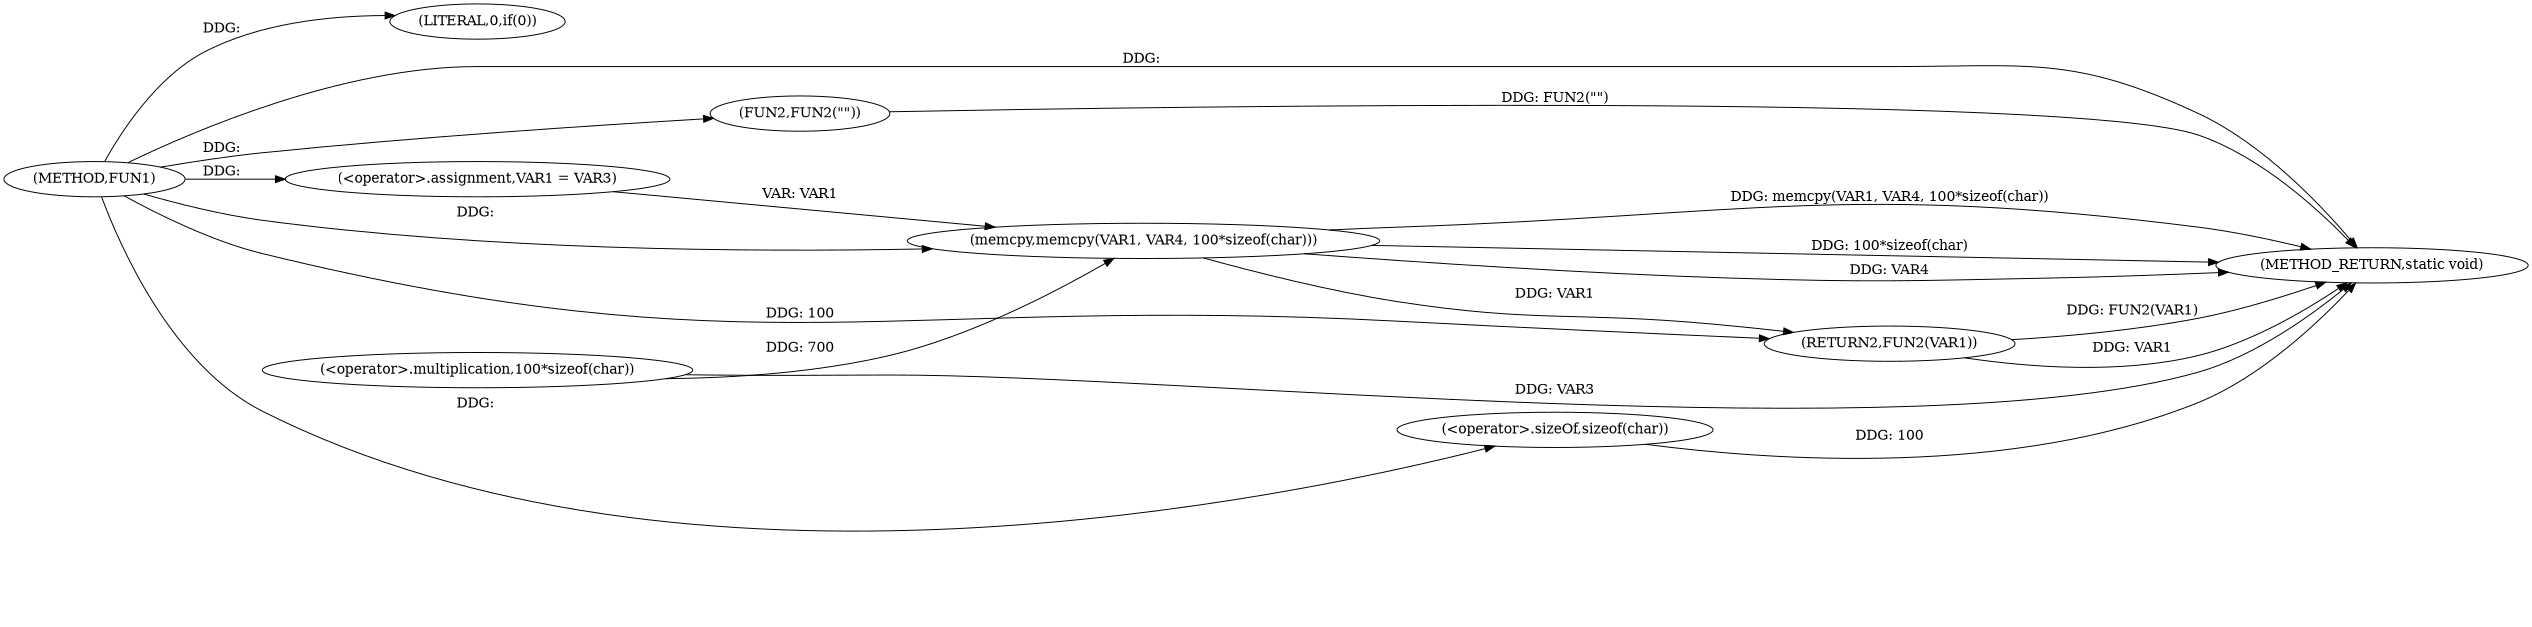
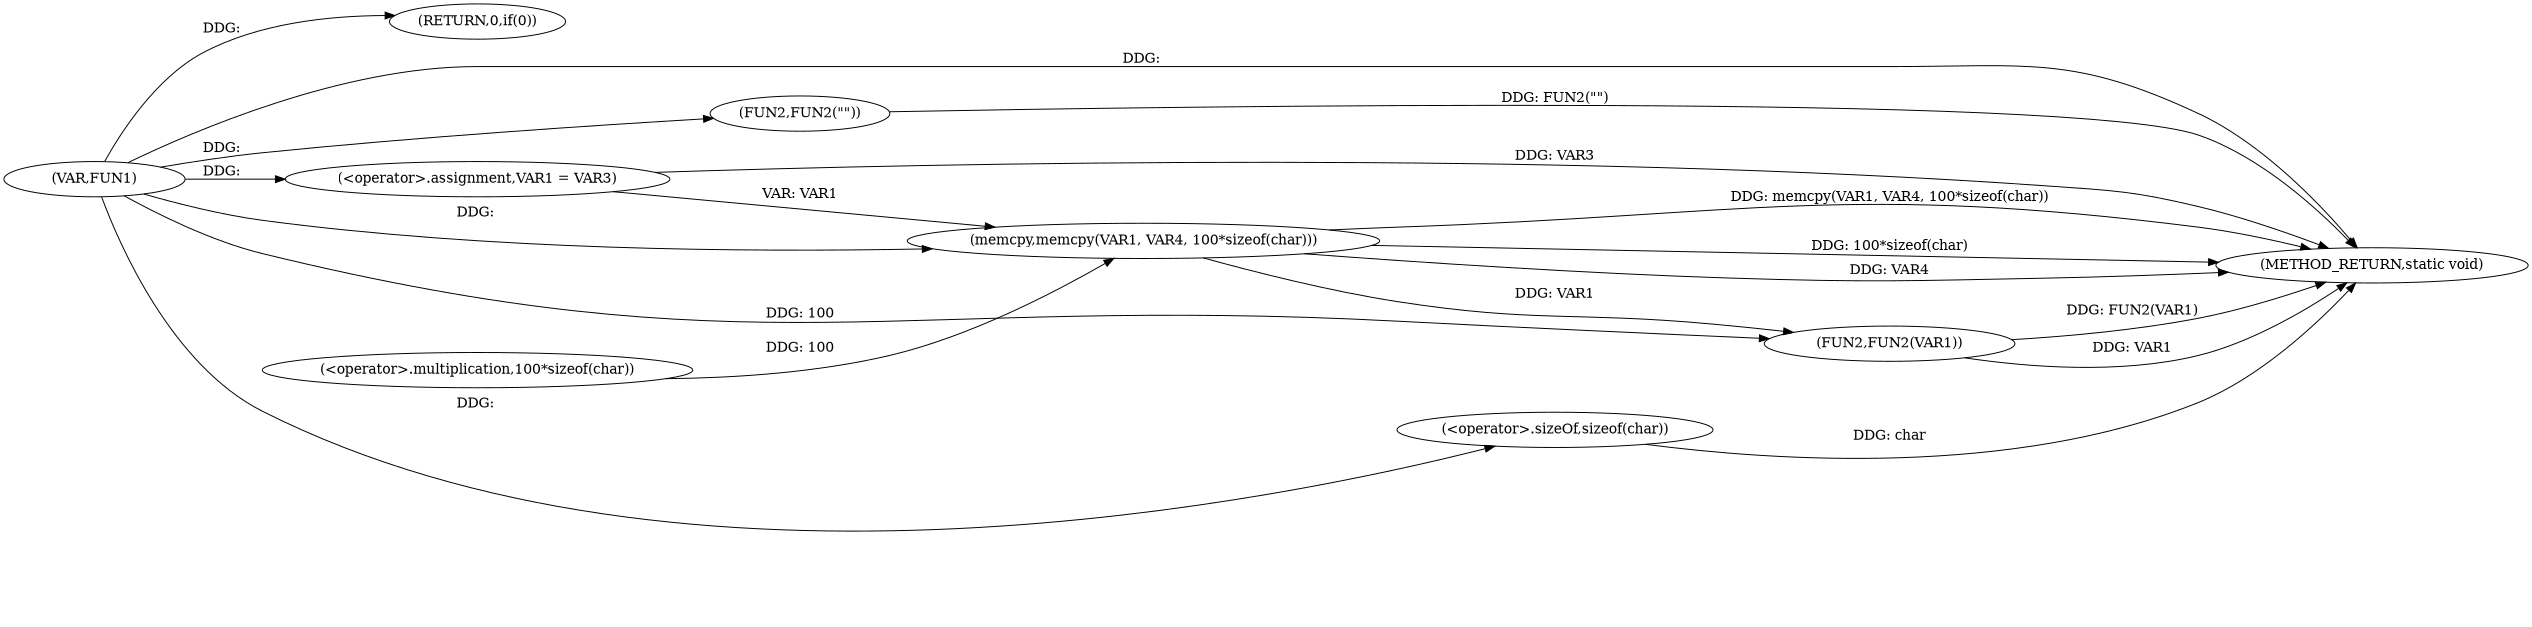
(478, 22) -> (478, 22)
(94, 179) -> (94, 179)
(1890, 344) -> (1890, 344)
(800, 348) -> (800, 348)
(1527, 402) -> (1491, 164)
(1890, 436) -> (1890, 436)
